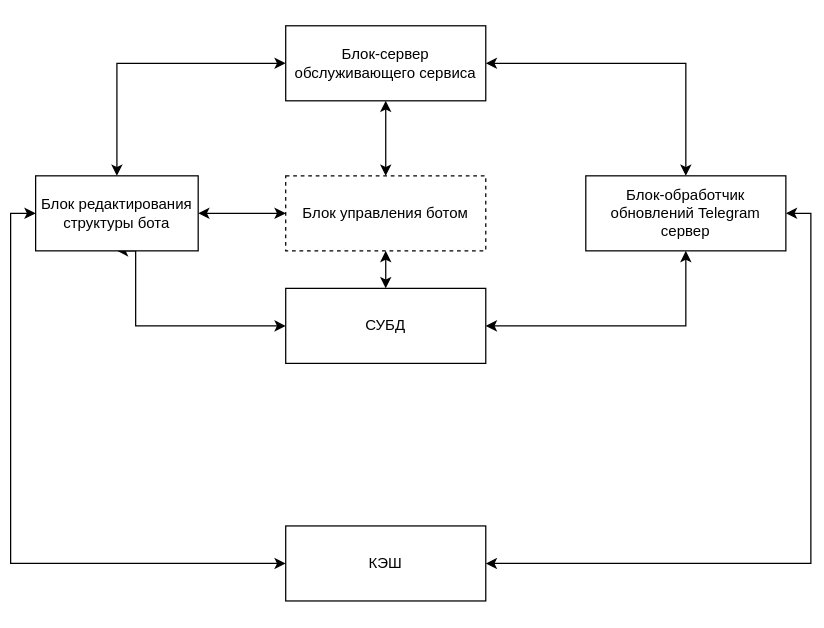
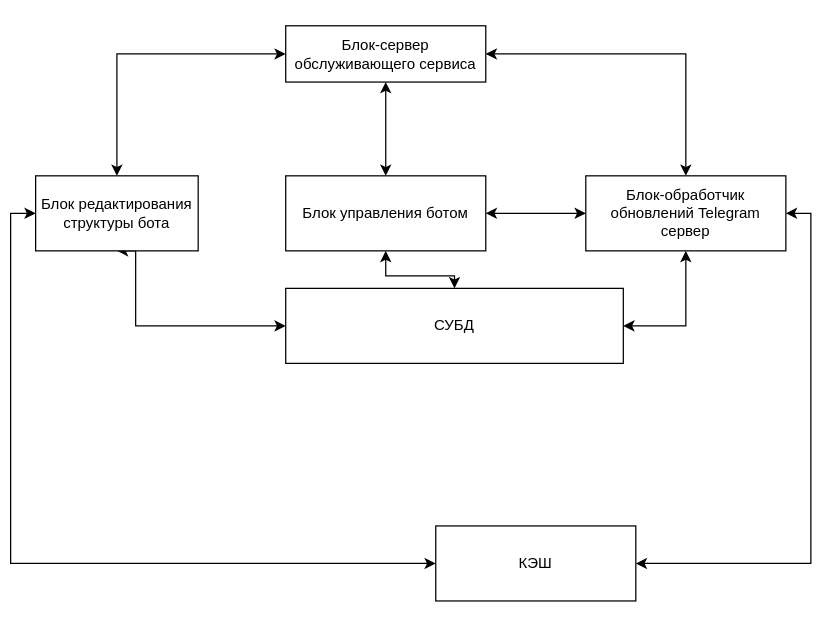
(386, 63) -> (386, 54)
(242, 213) -> (536, 213)
(386, 213) -> (386, 213)
(386, 326) -> (454, 326)
(386, 563) -> (536, 563)
